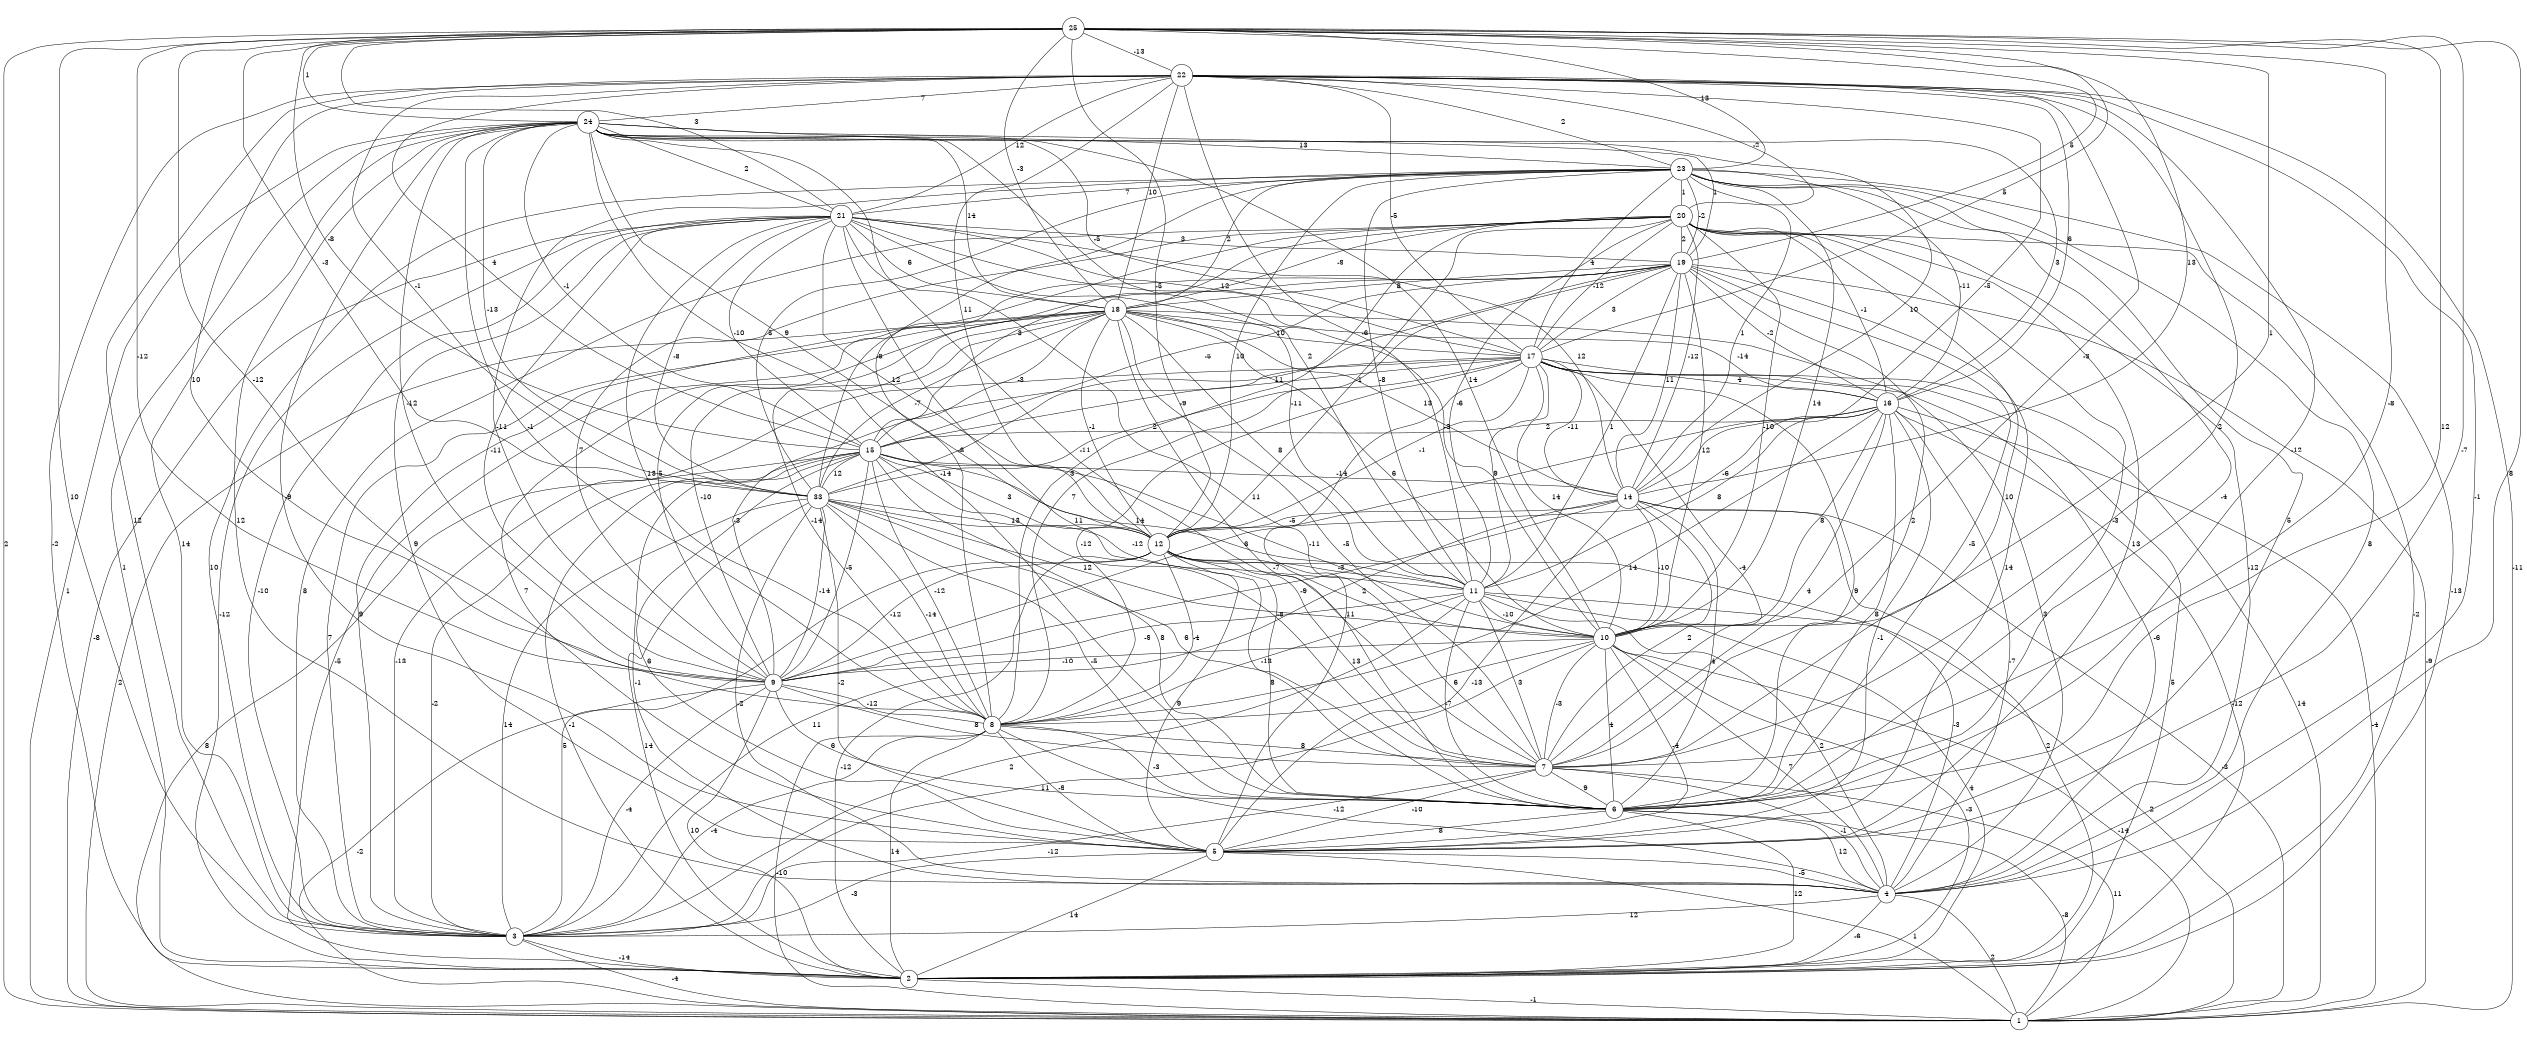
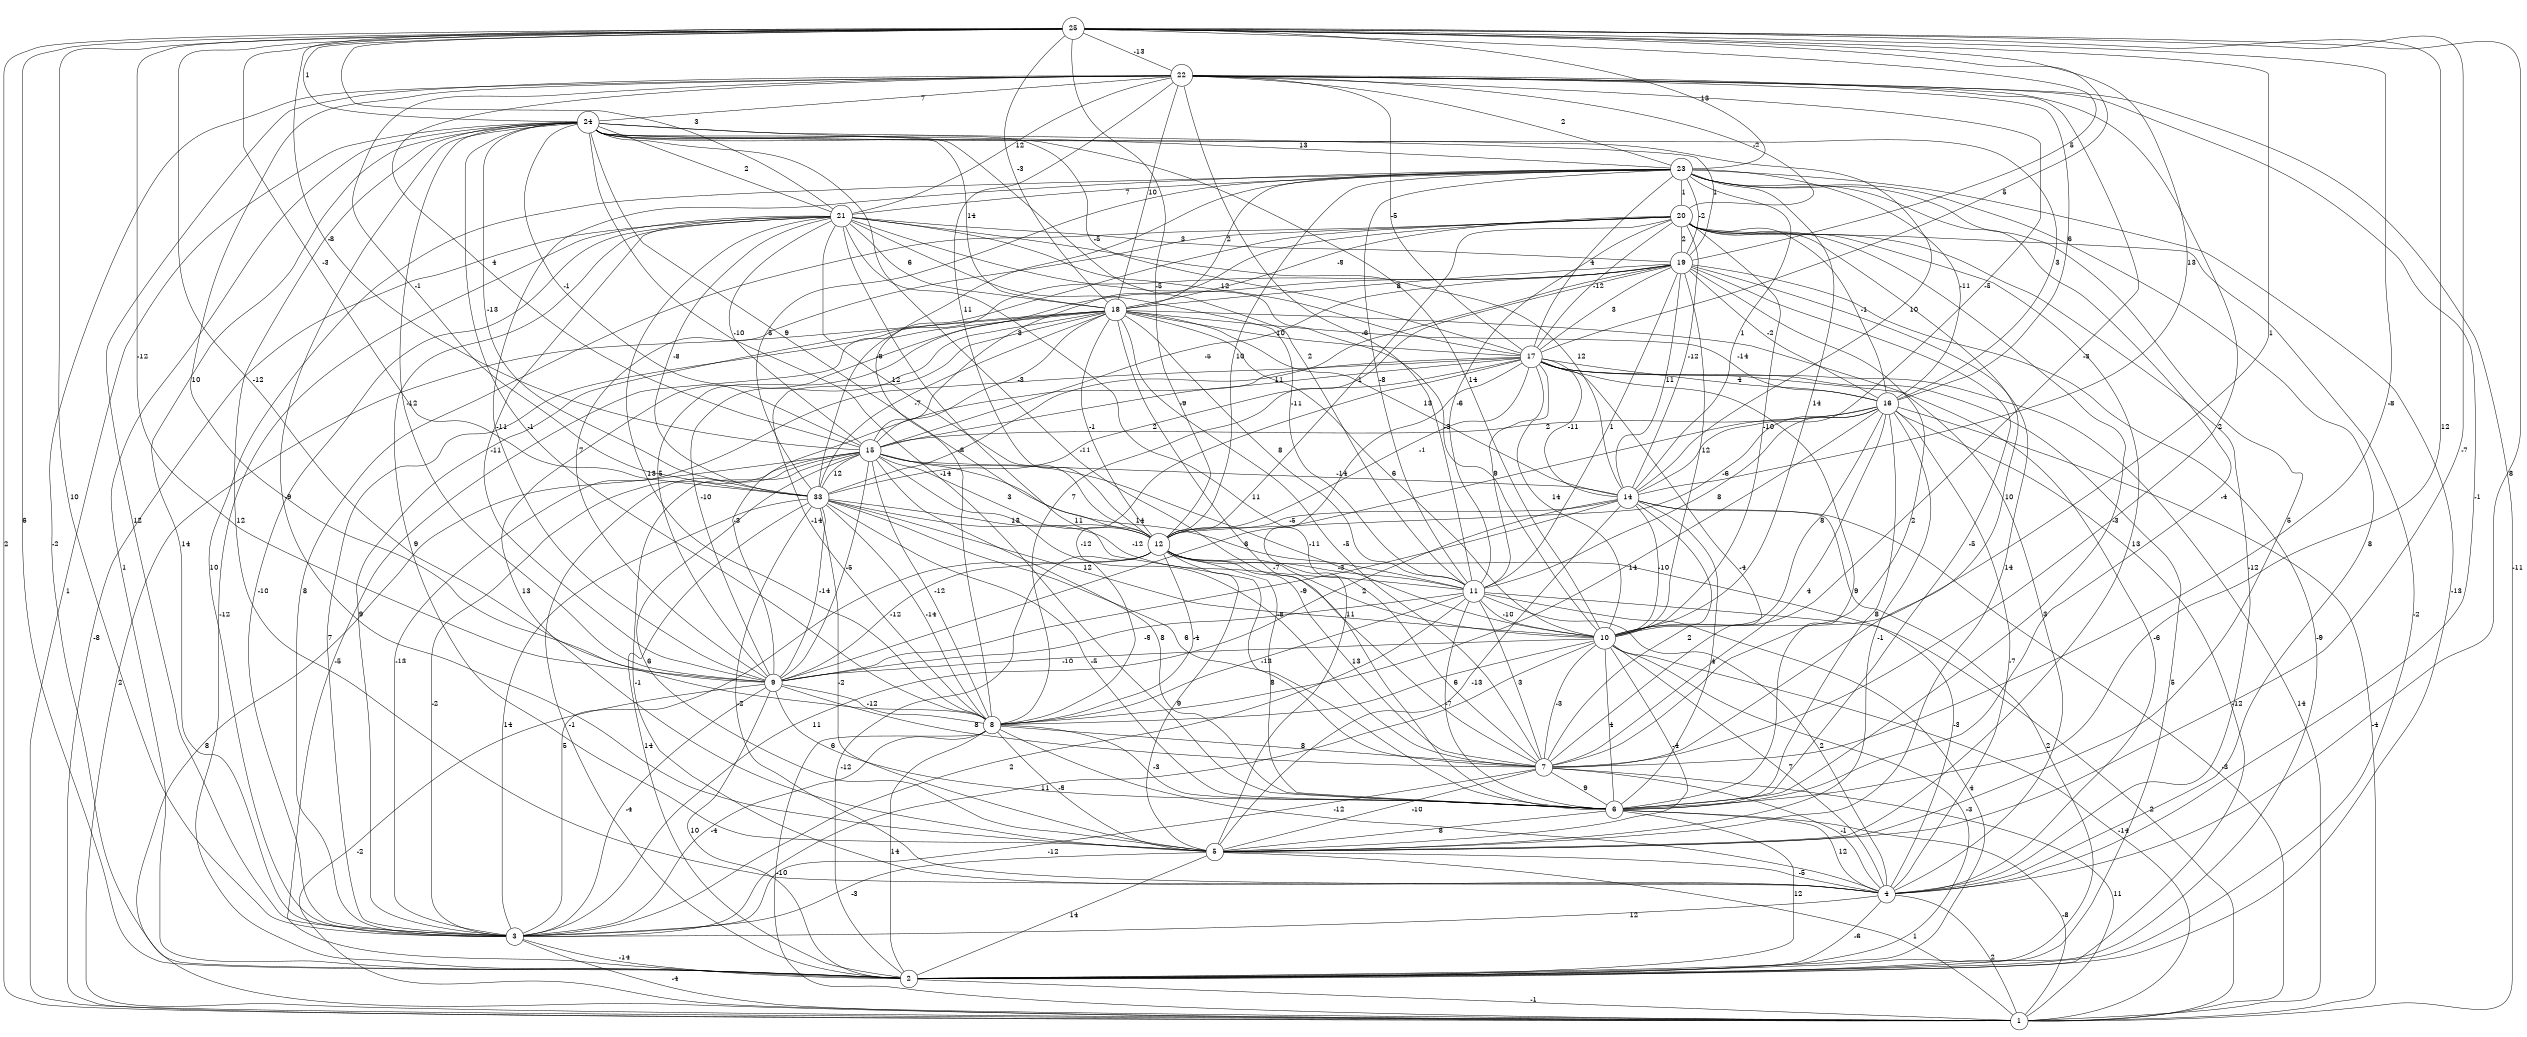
(2216, 211) -> none
none -> (22, 379)
(1257, 392) -> none
(2418, 572) -> (2145, 927)
(526, 591) -> (526, 591)
